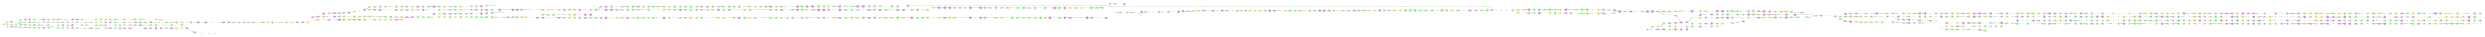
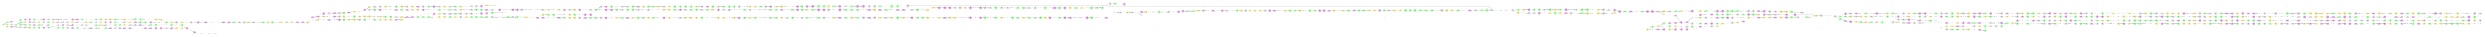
(522, 17) -> (522, 17)
